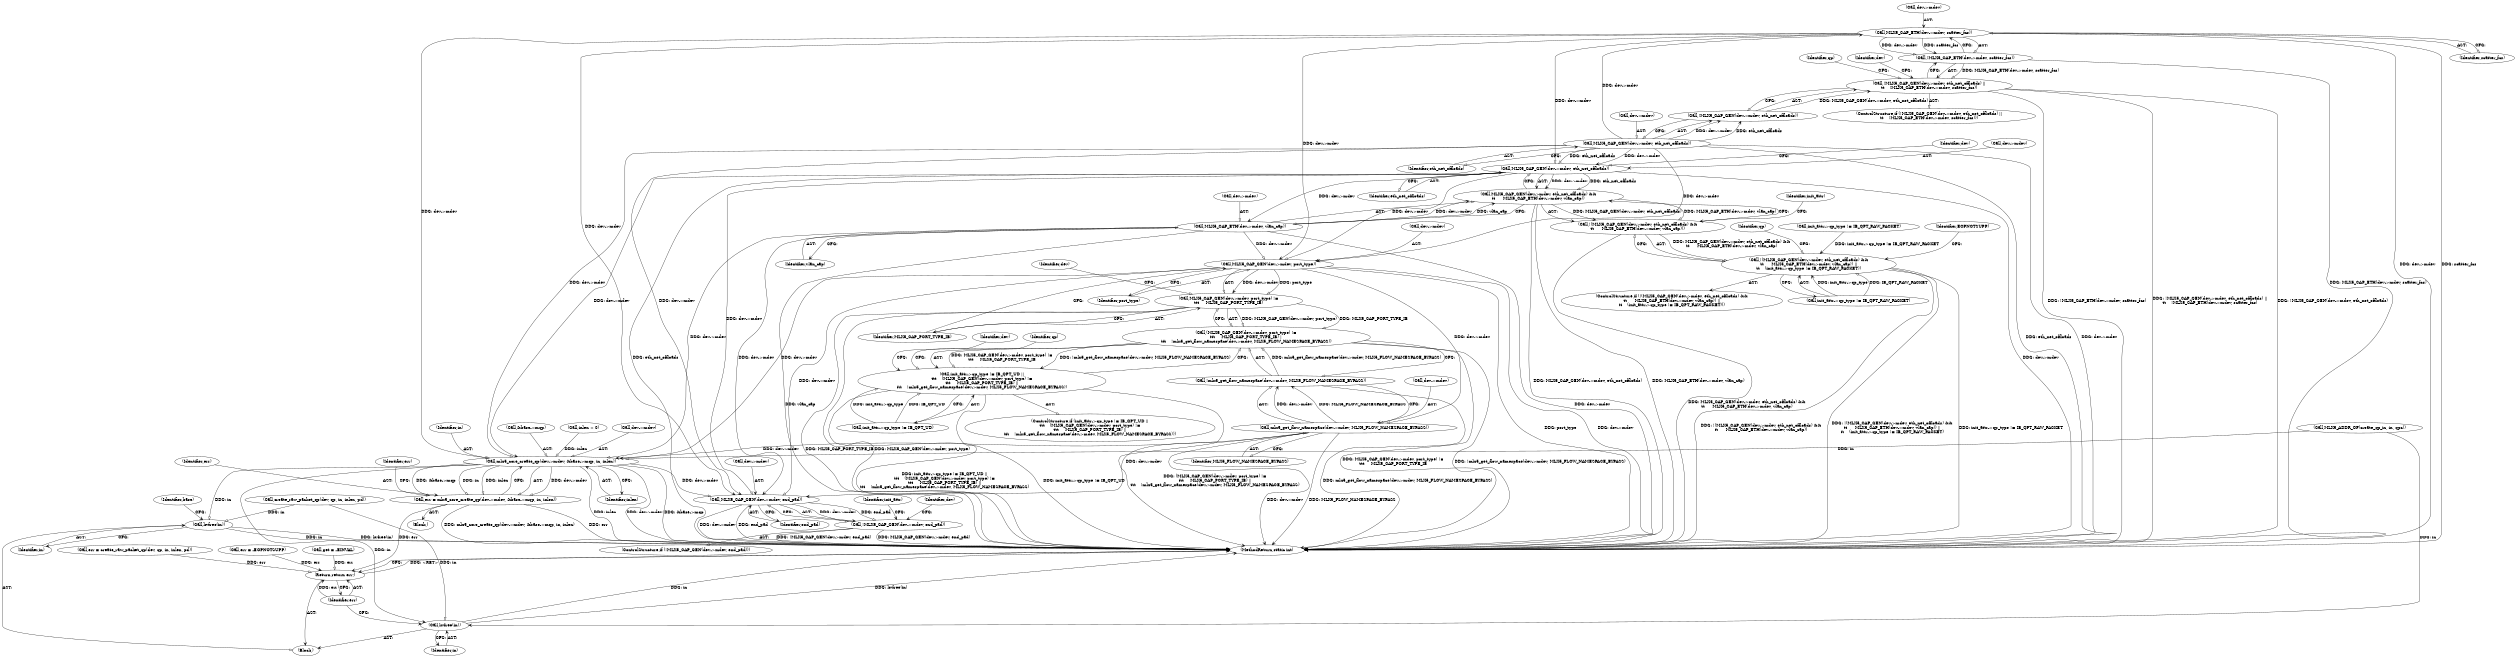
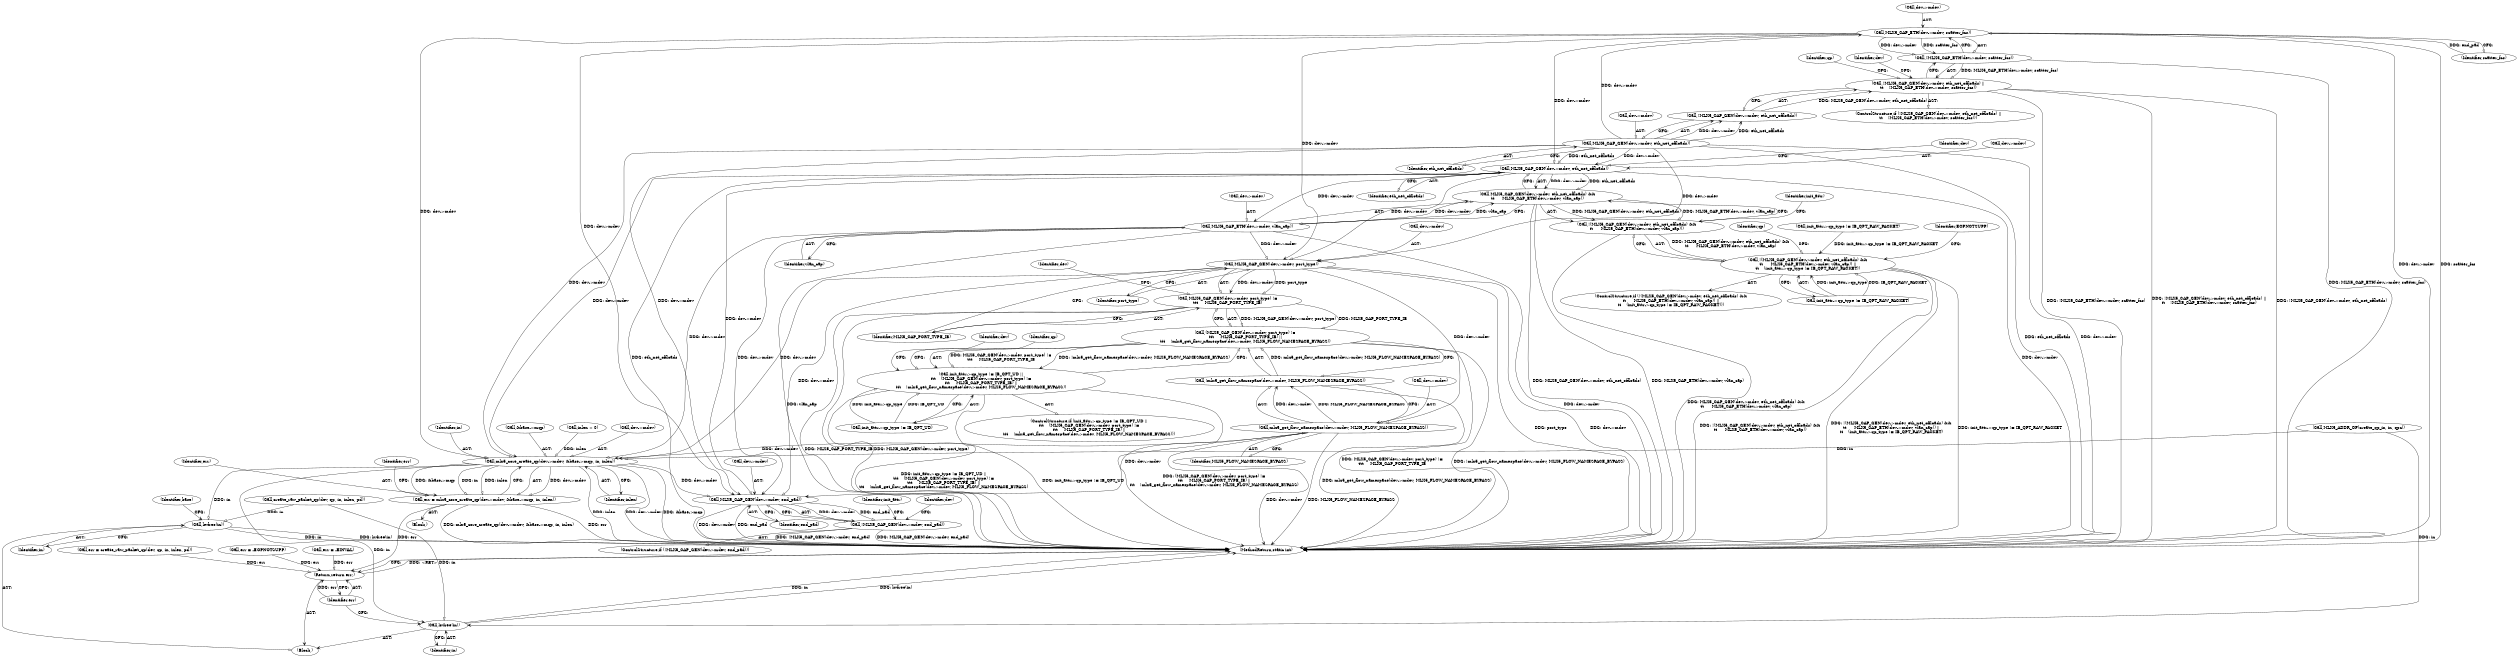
(2463, 46) -> (2464, 46)
(333, 550) -> (333, 550)
